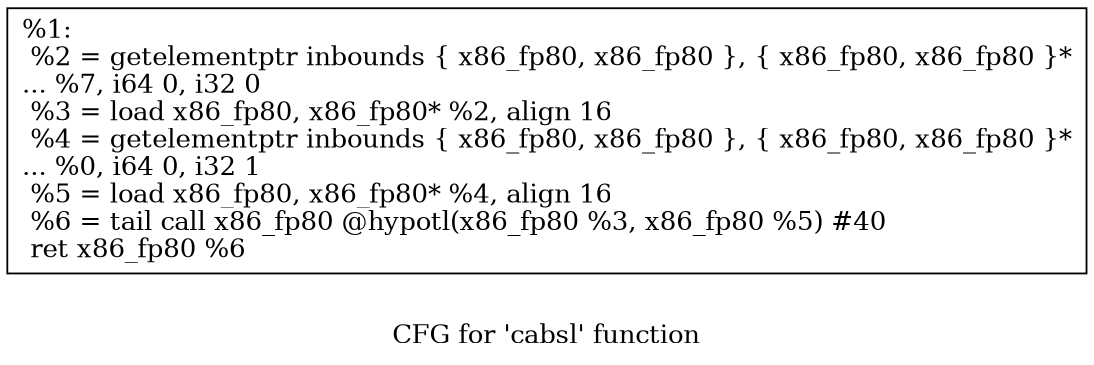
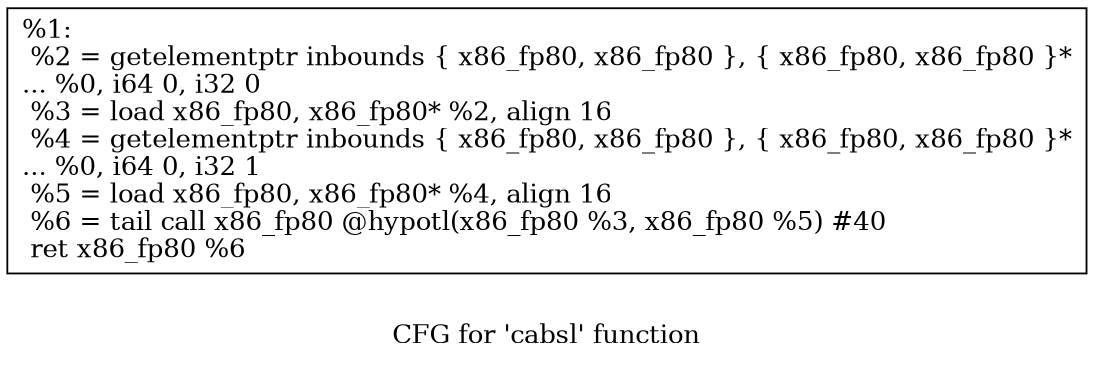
(142, 85) -> (142, 85)
